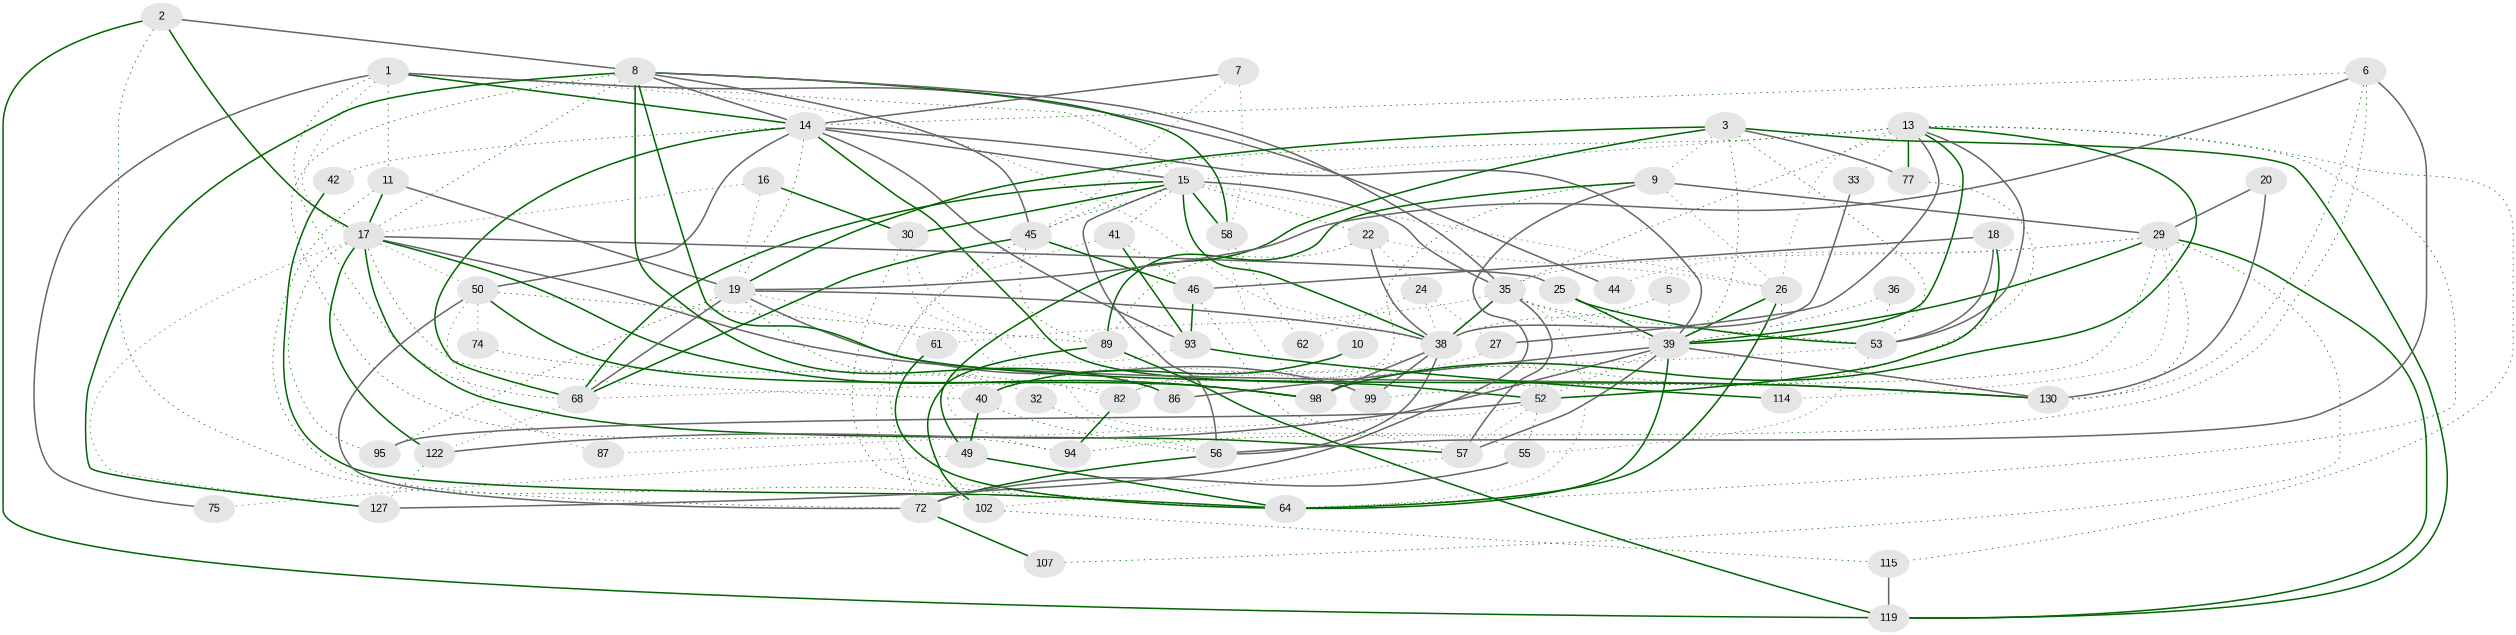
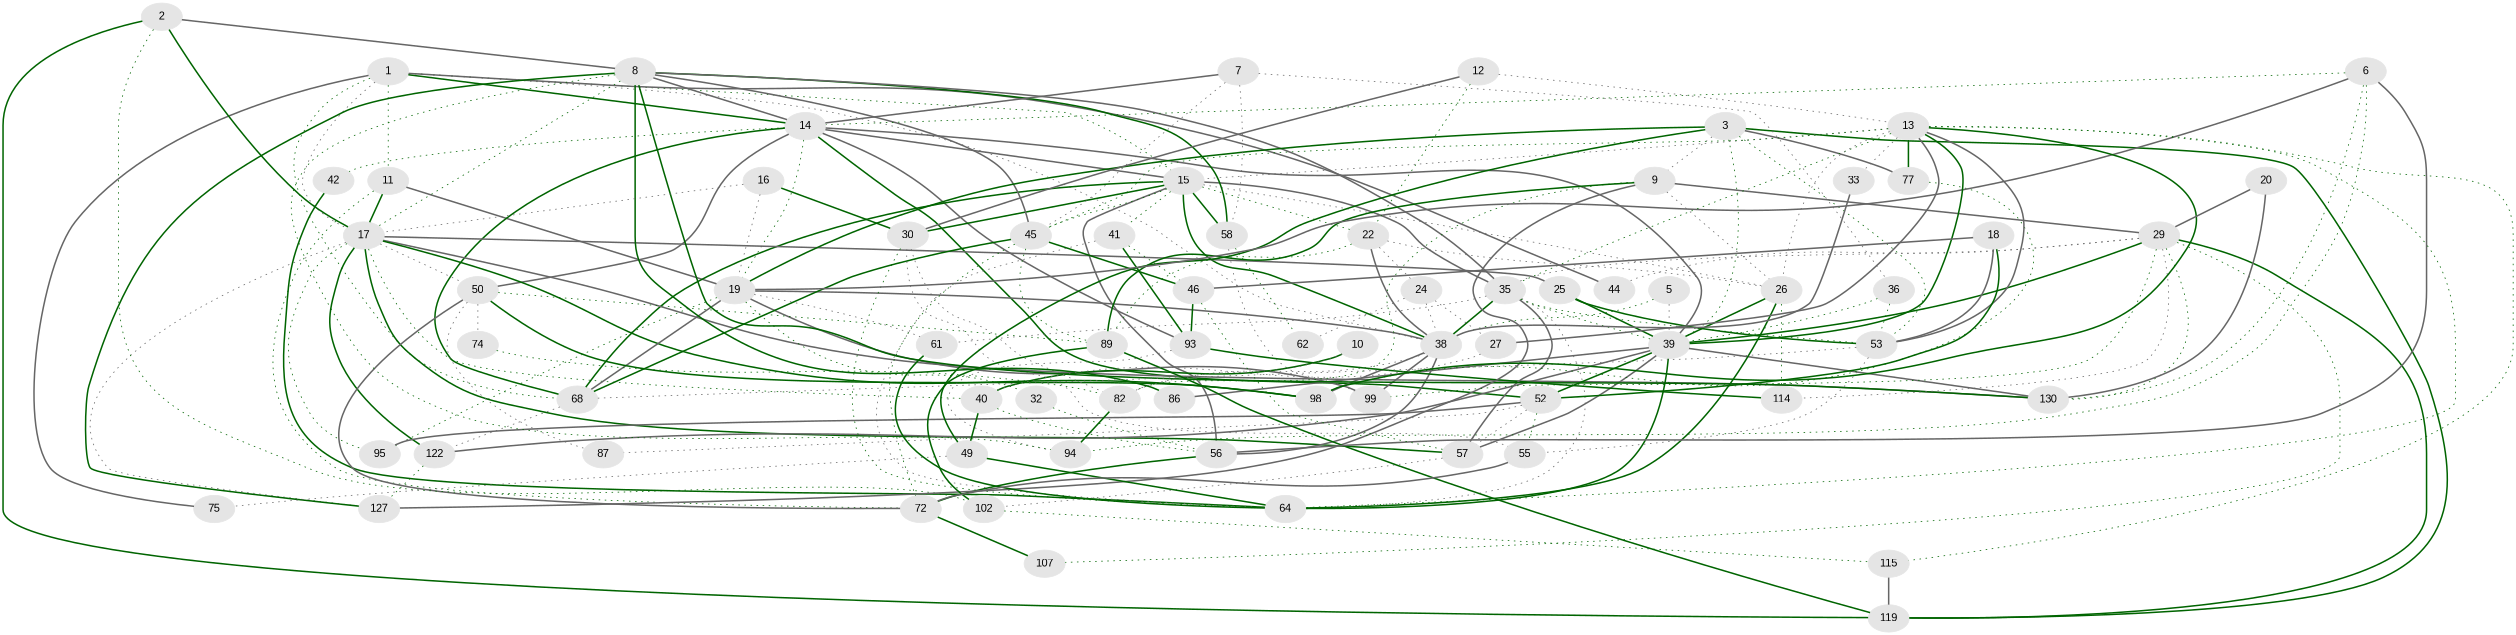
none -> (1478, 71)
none -> (1647, 102)
(1605, 372) -> (1605, 372)
